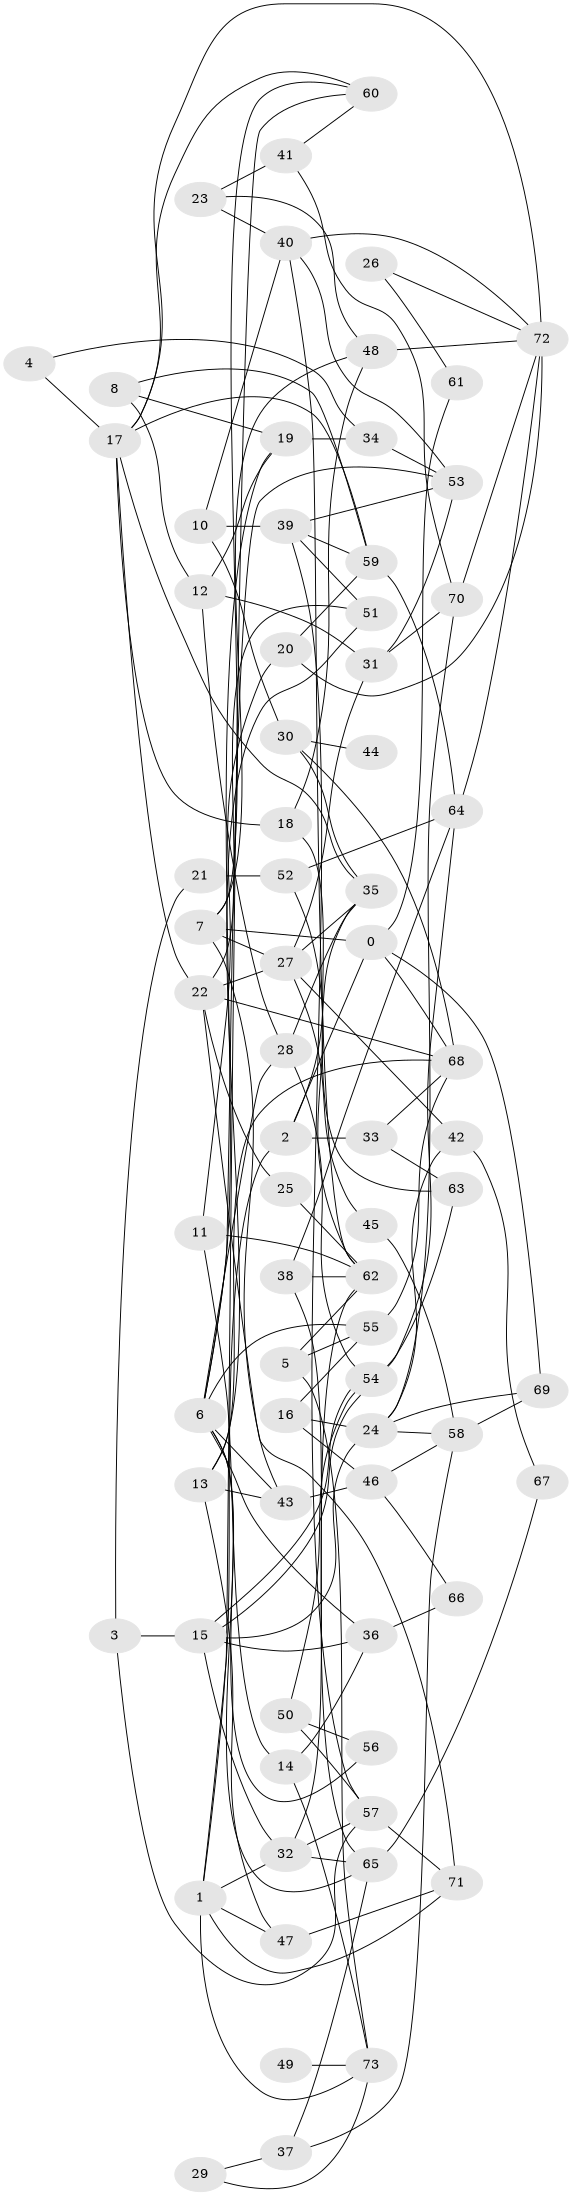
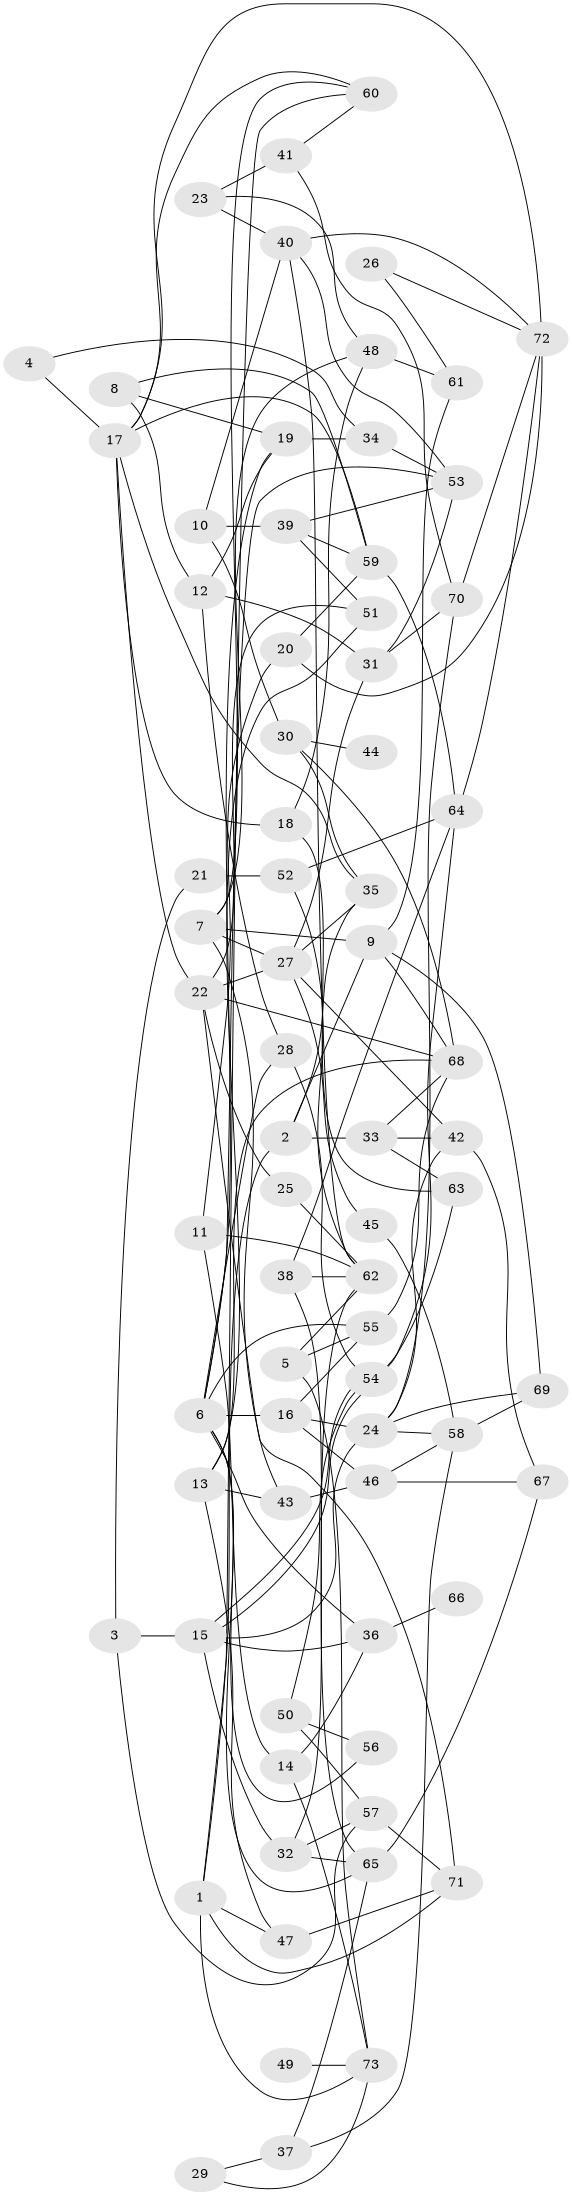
(457, 345) -> (409, 365)
(371, 942) -> (371, 942)
(308, 997) -> none
none -> (414, 1138)
(315, 1172) -> none
(243, 1459) -> (243, 1415)
(416, 1539) -> (457, 1482)
(241, 1877) -> none
